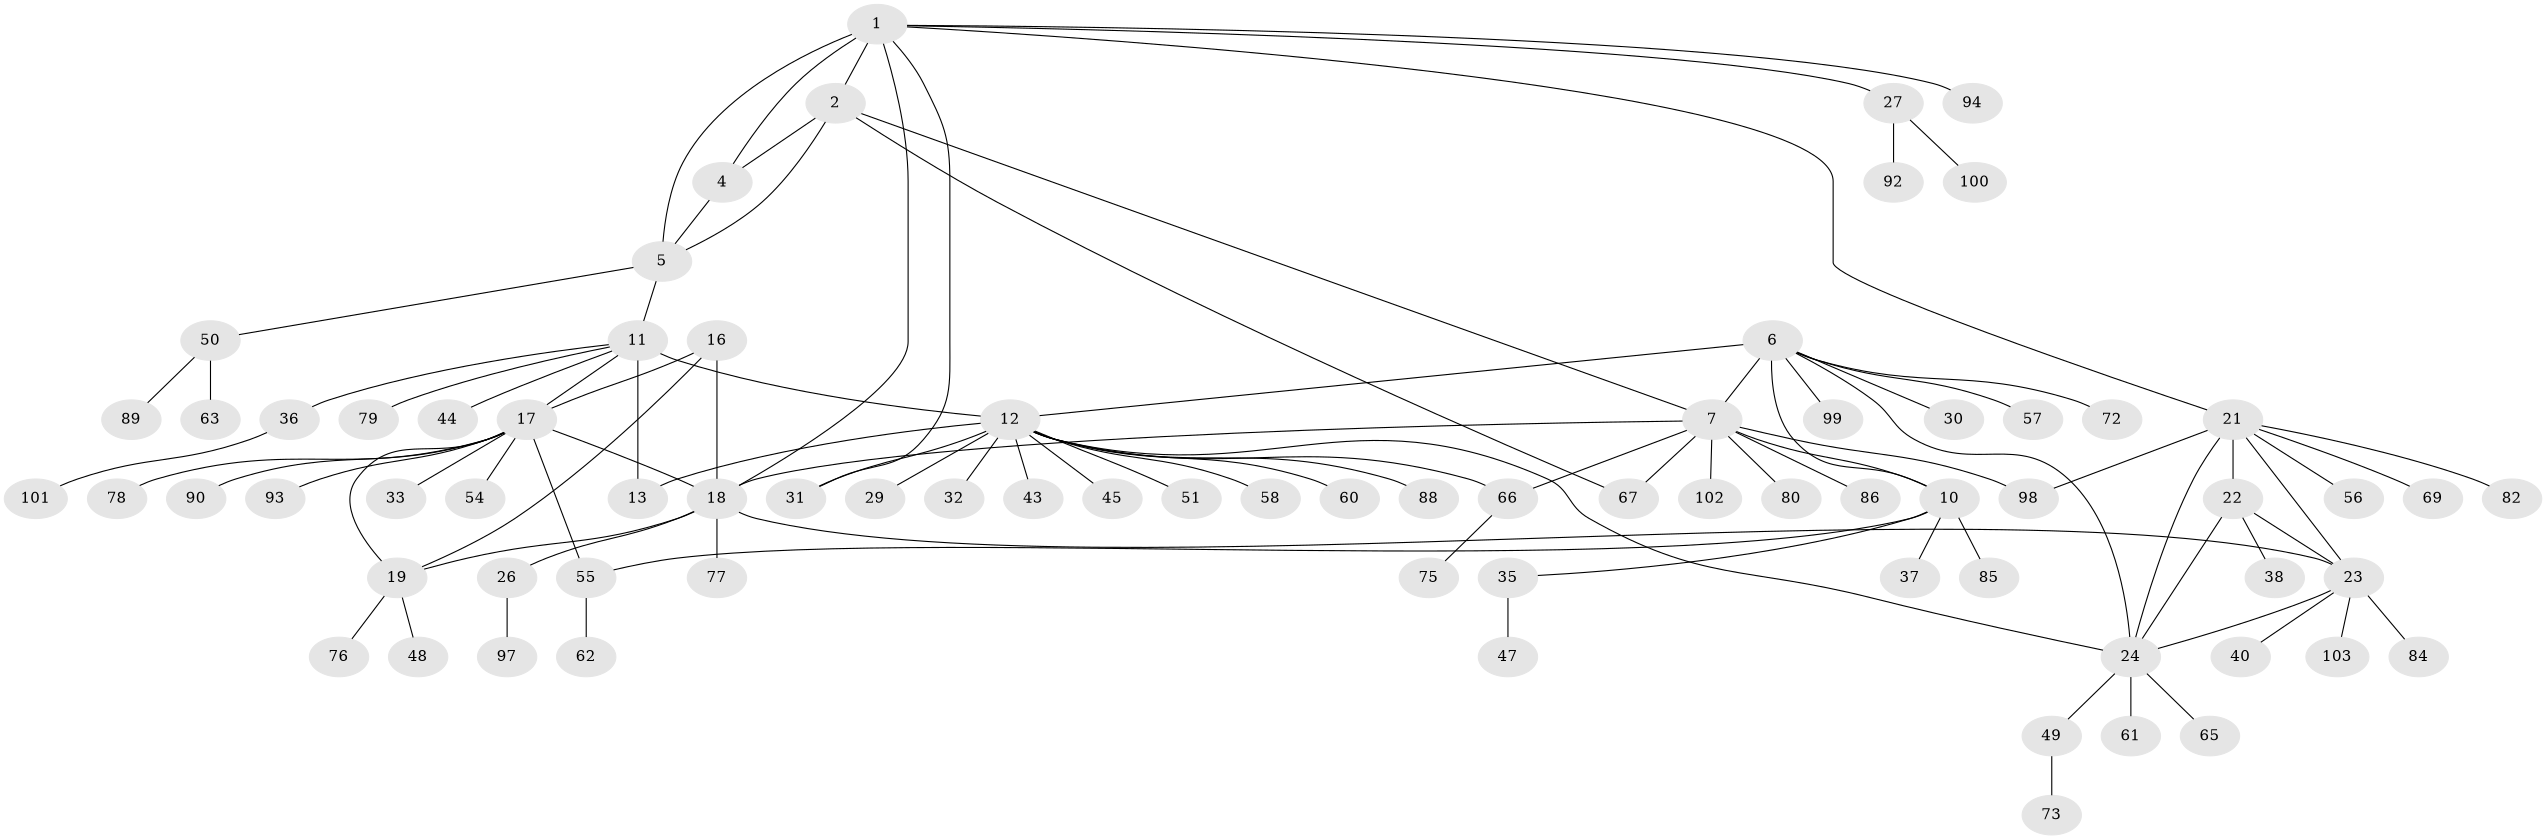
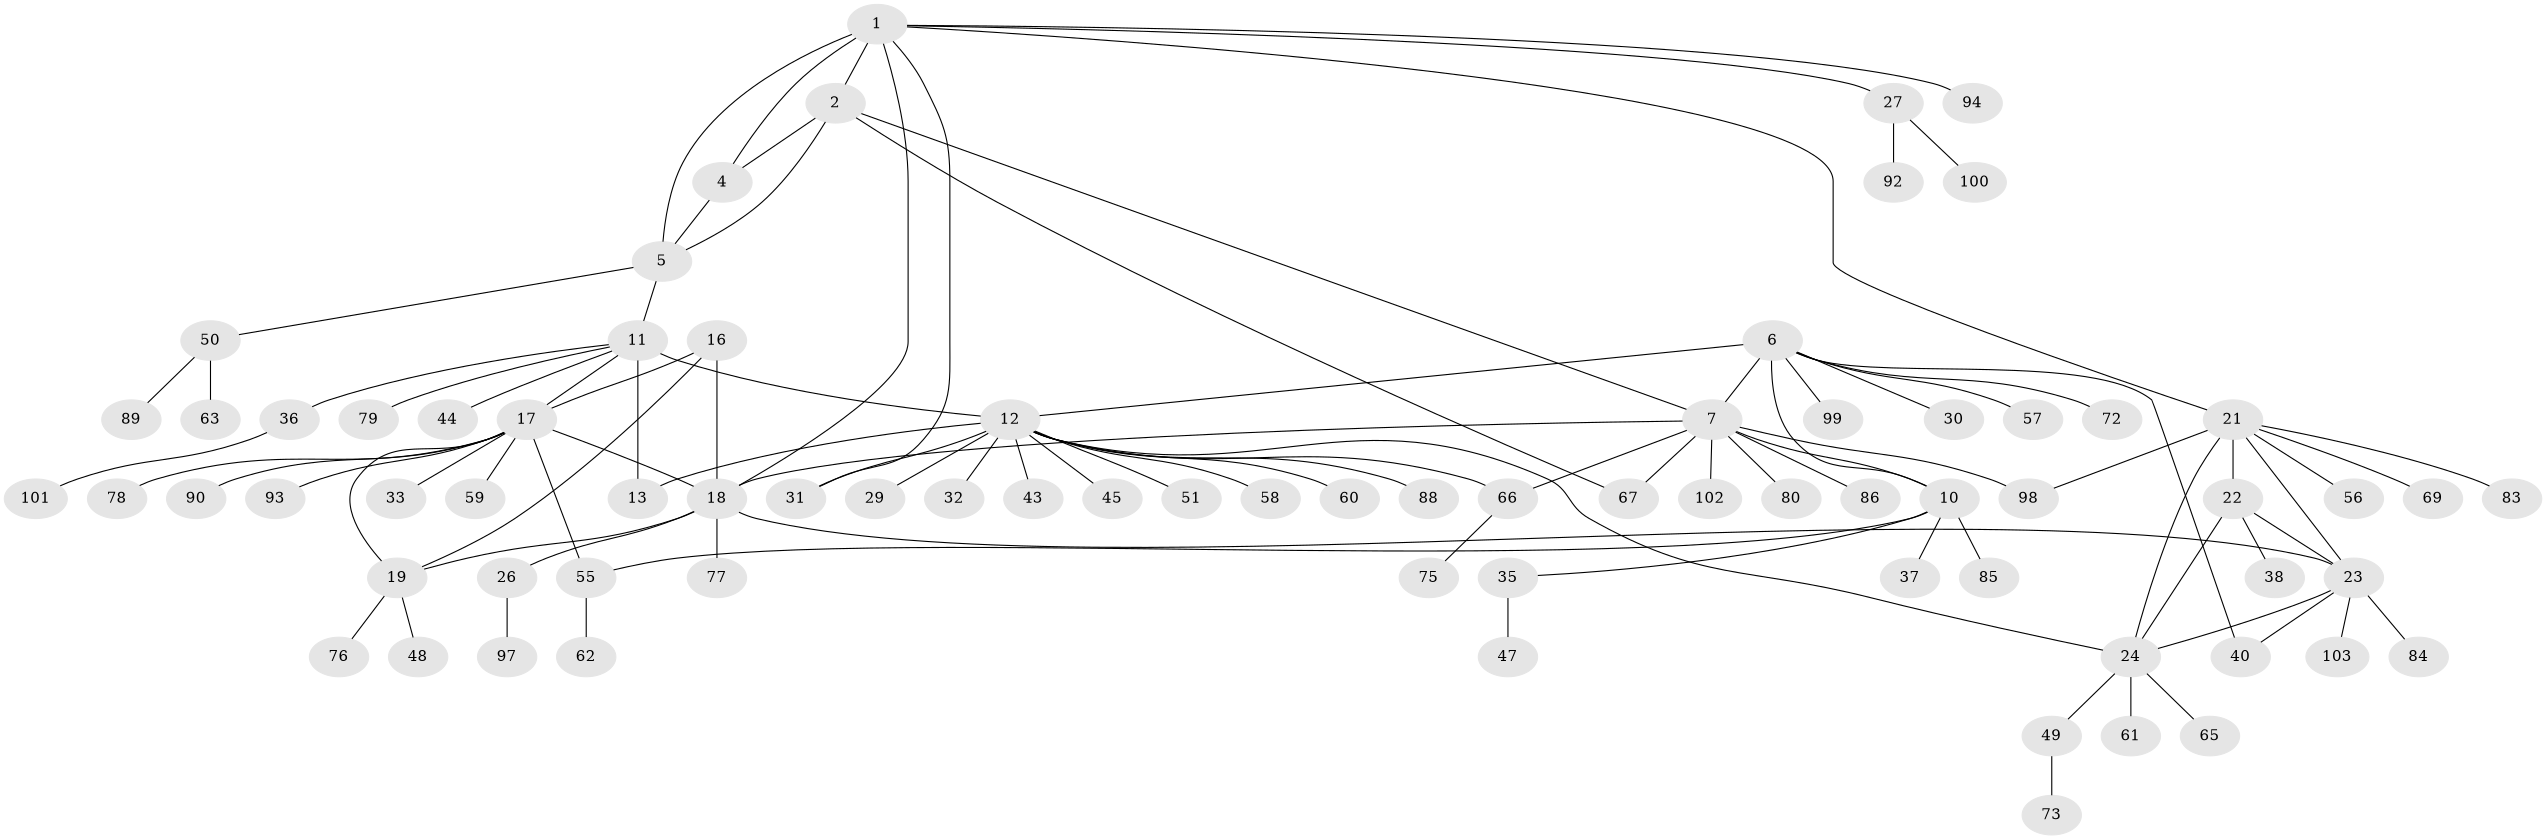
(2006, 454) -> (2086, 377)
(475, 499) -> (475, 499)
(2512, 499) -> (2512, 499)
